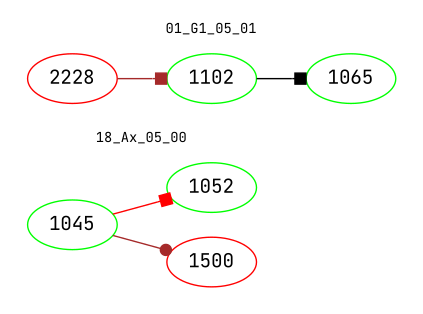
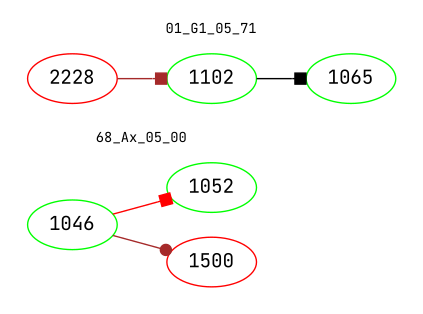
(212, 30) -> (212, 30)
(142, 139) -> (142, 139)
(72, 225) -> (72, 225)
